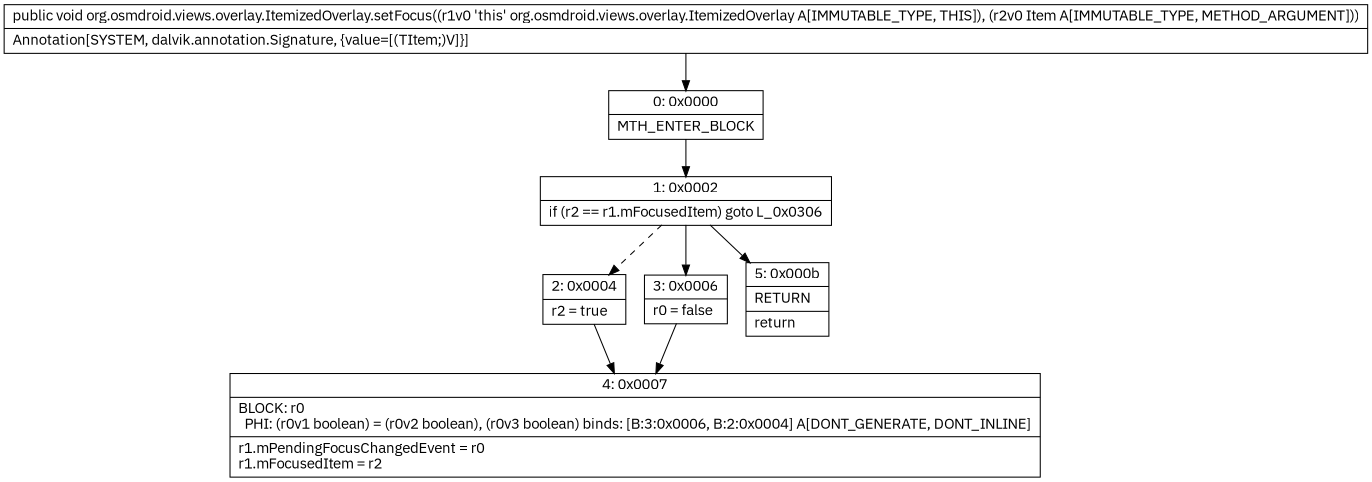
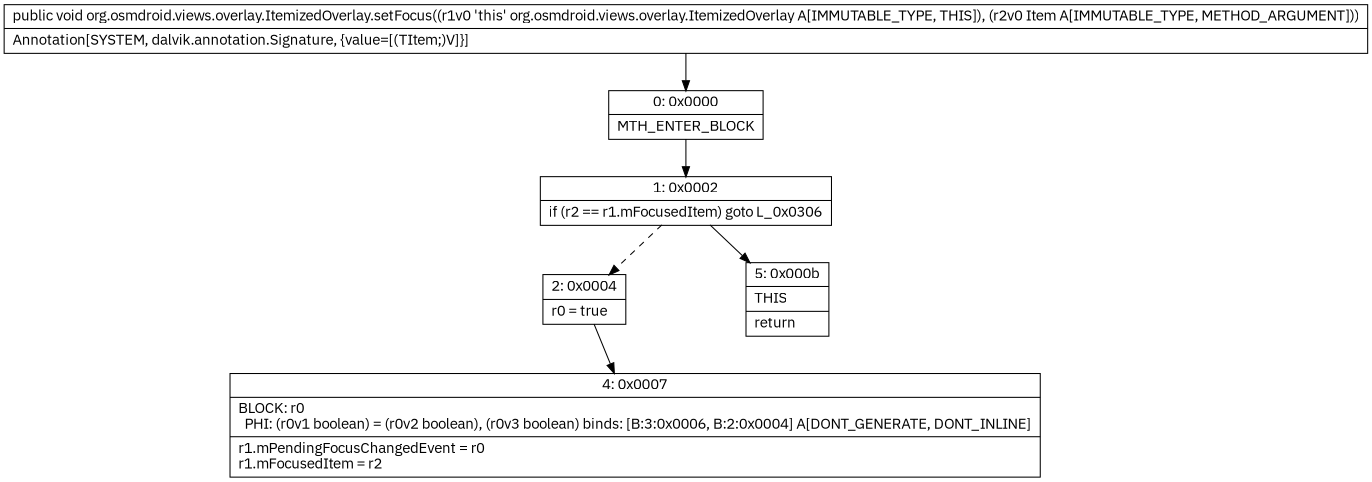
(783, 298) -> (771, 298)
(686, 299) -> none
(580, 311) -> (580, 311)
